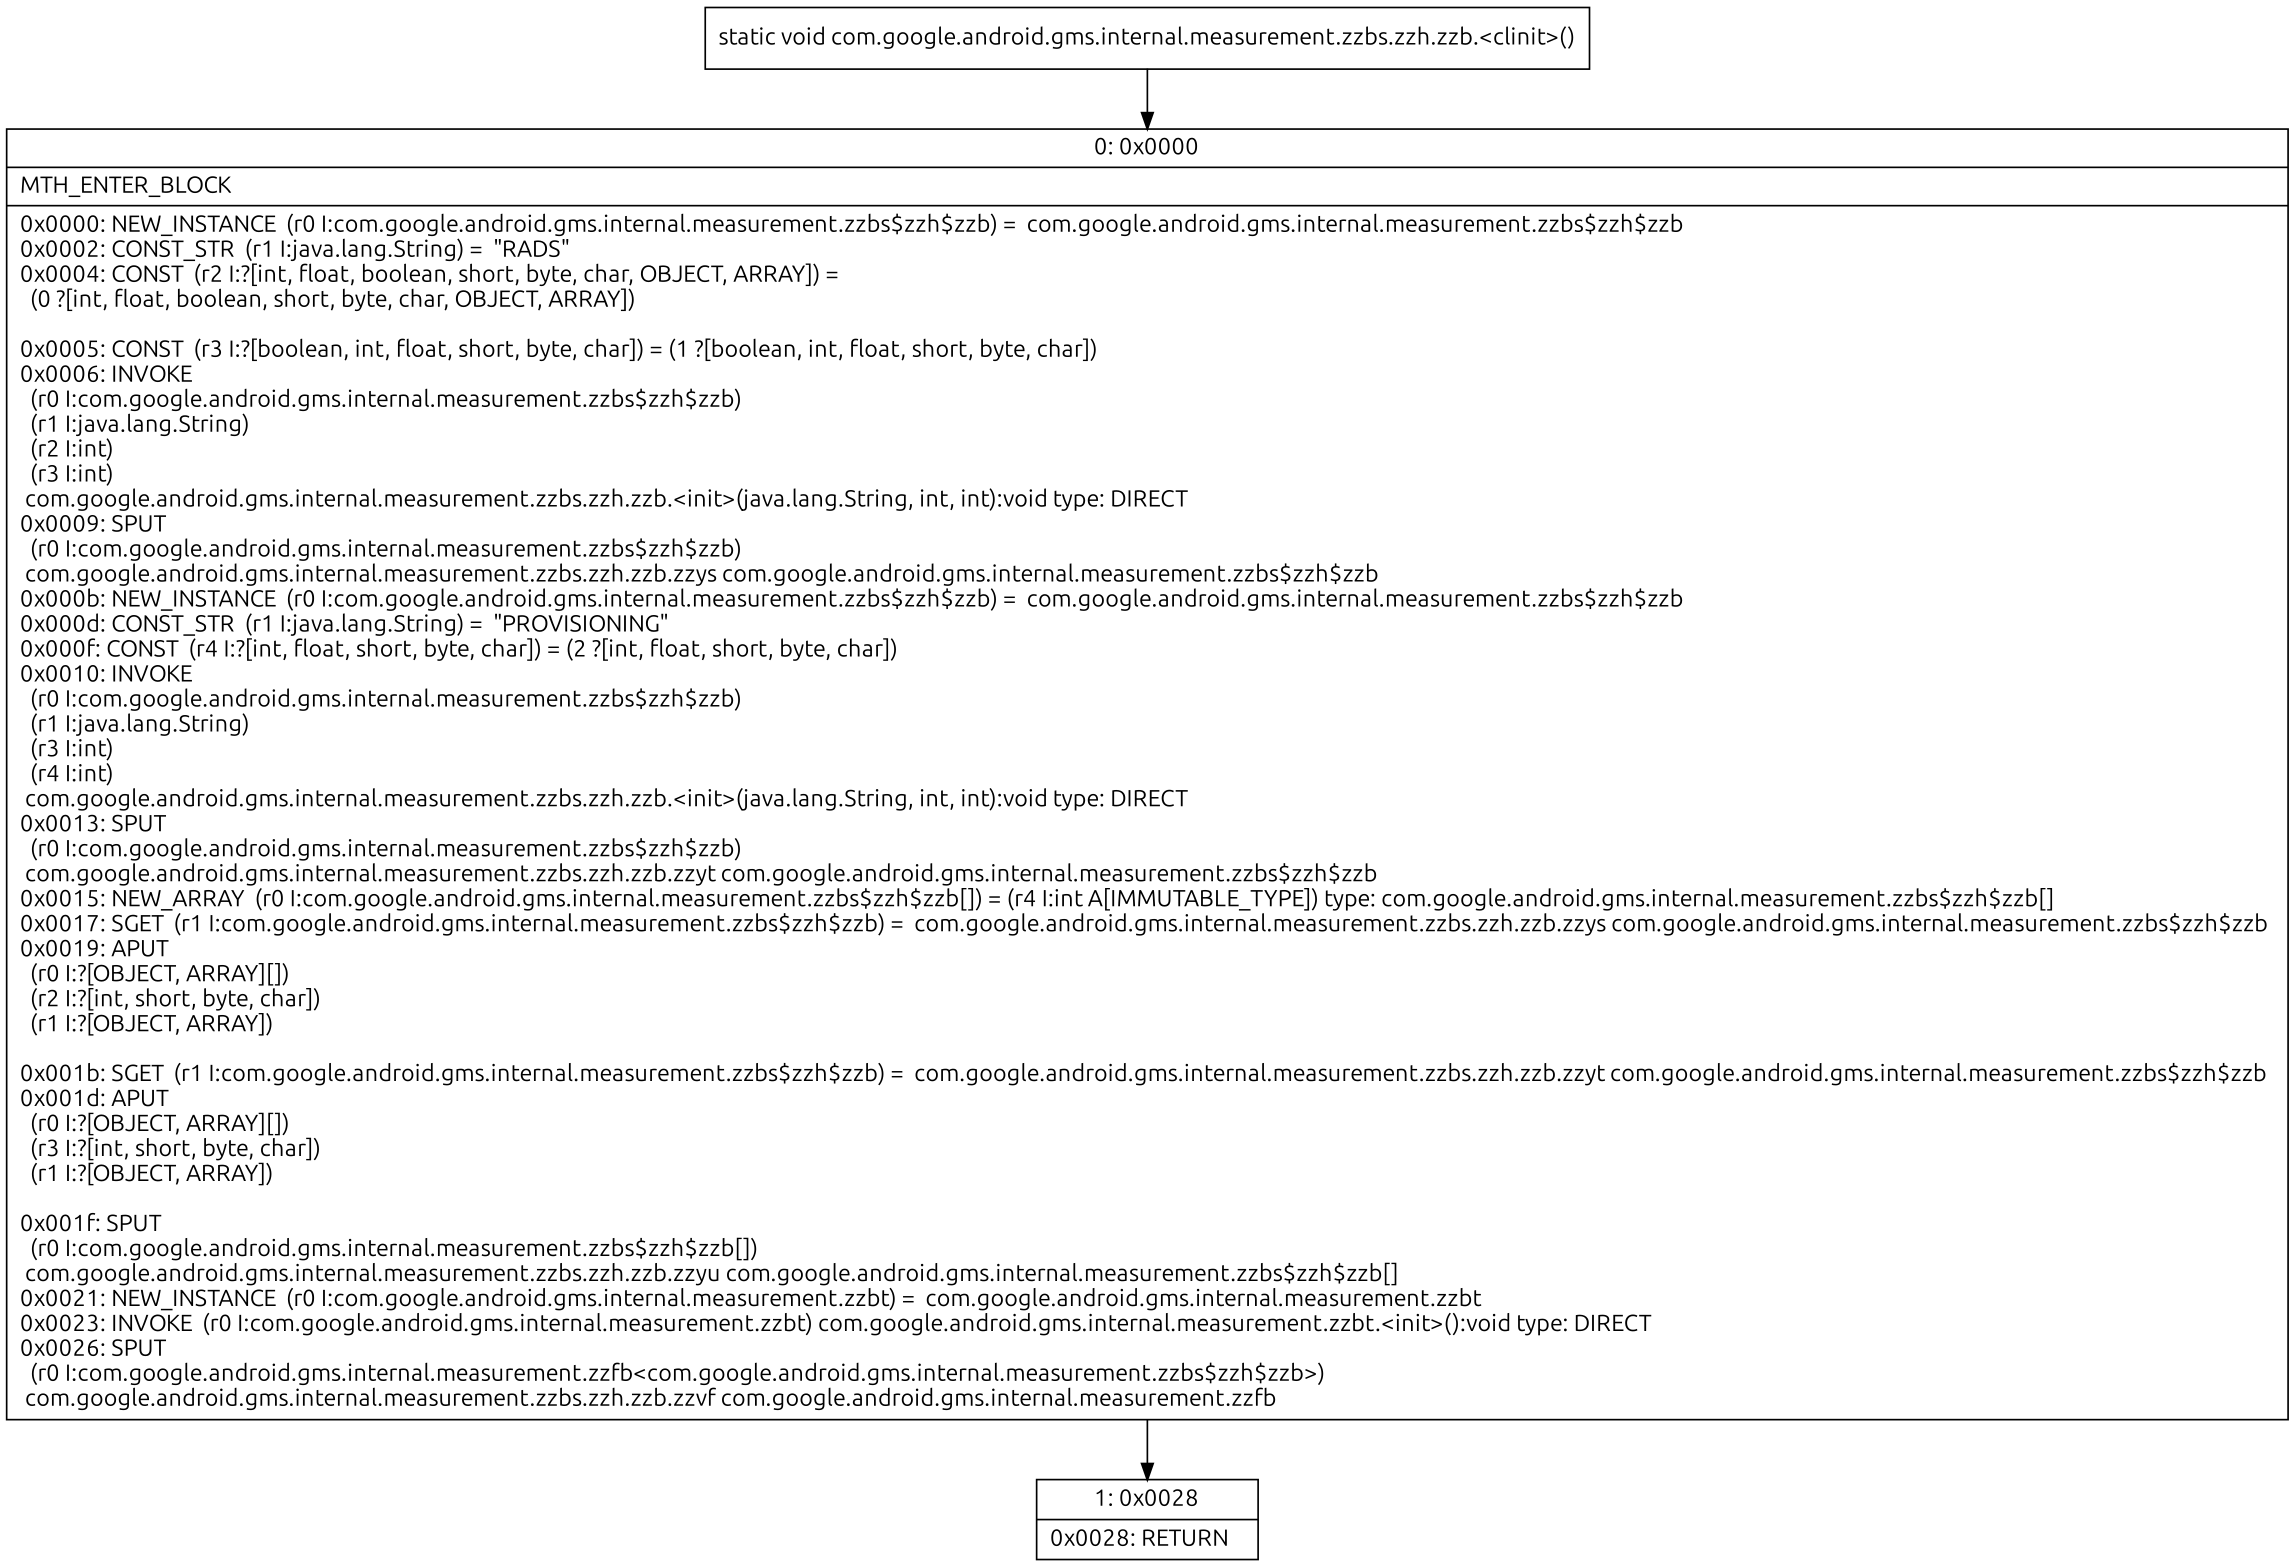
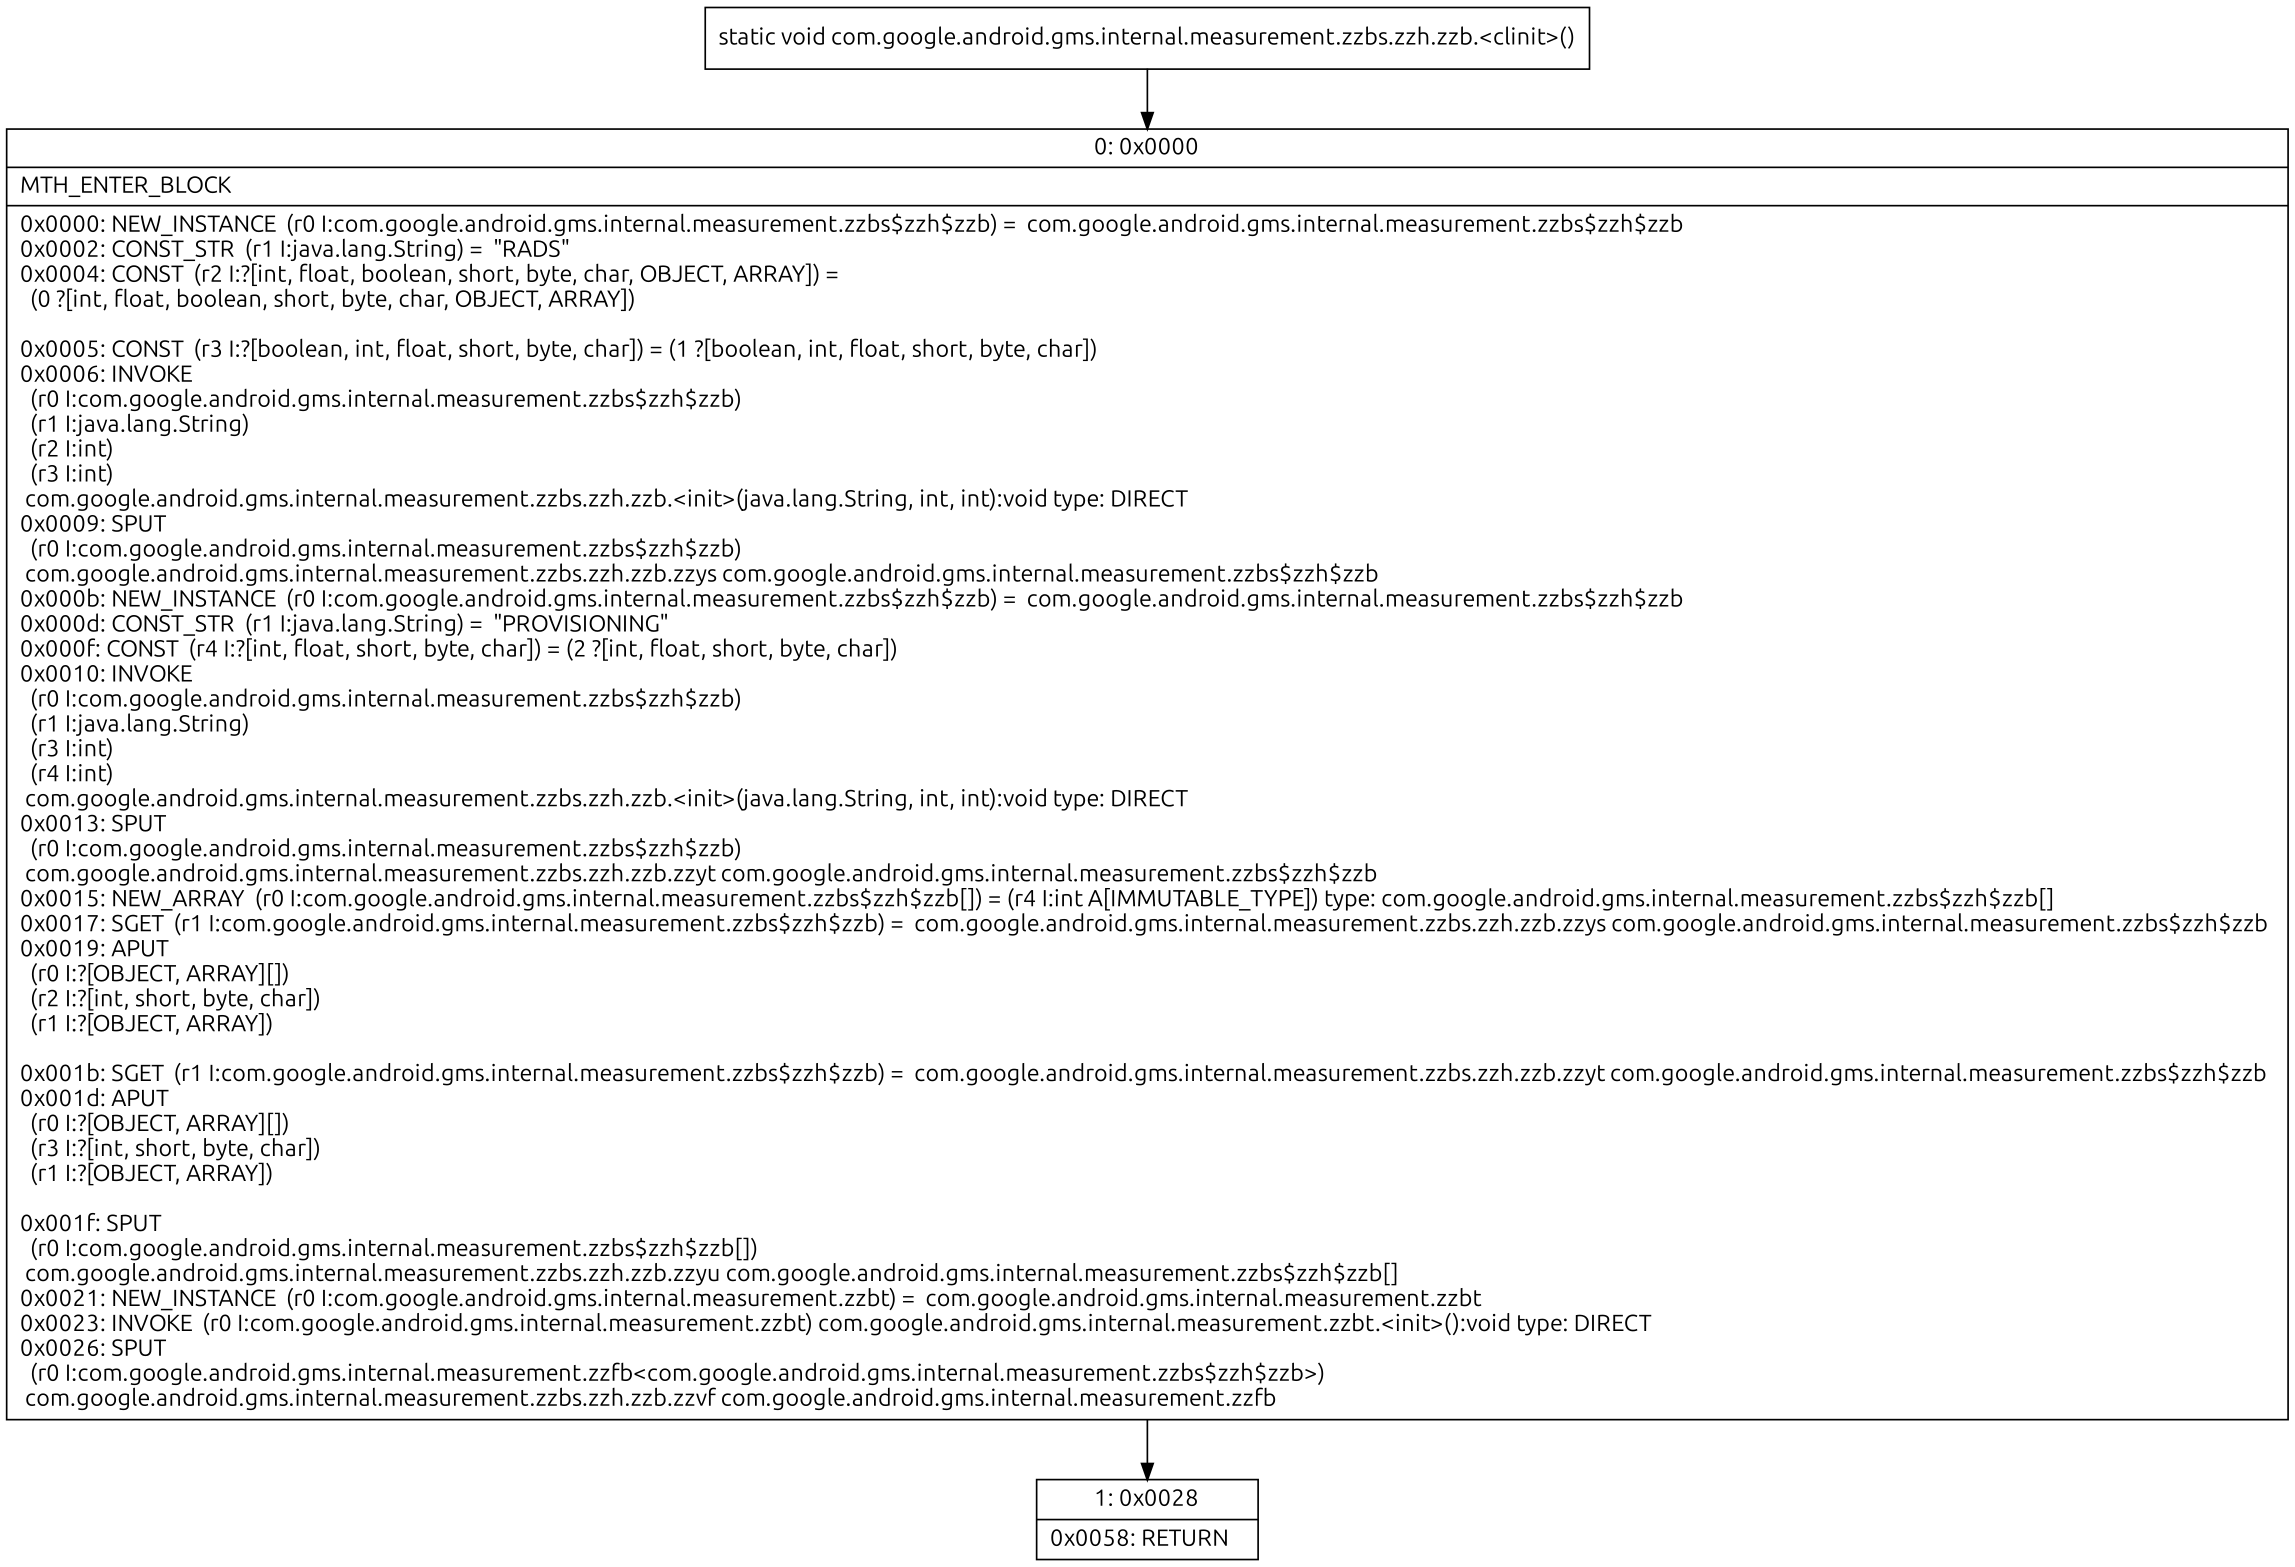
(1147, 1539) -> (1147, 1539)
